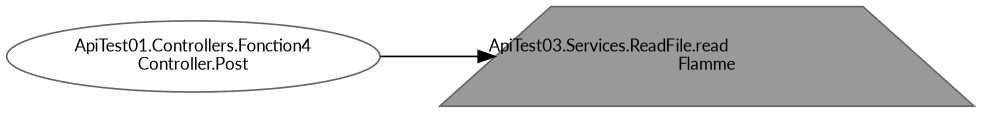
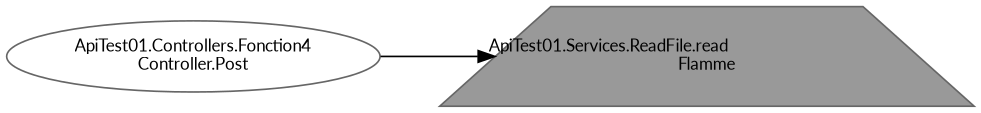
(707, 56) -> (707, 56)
